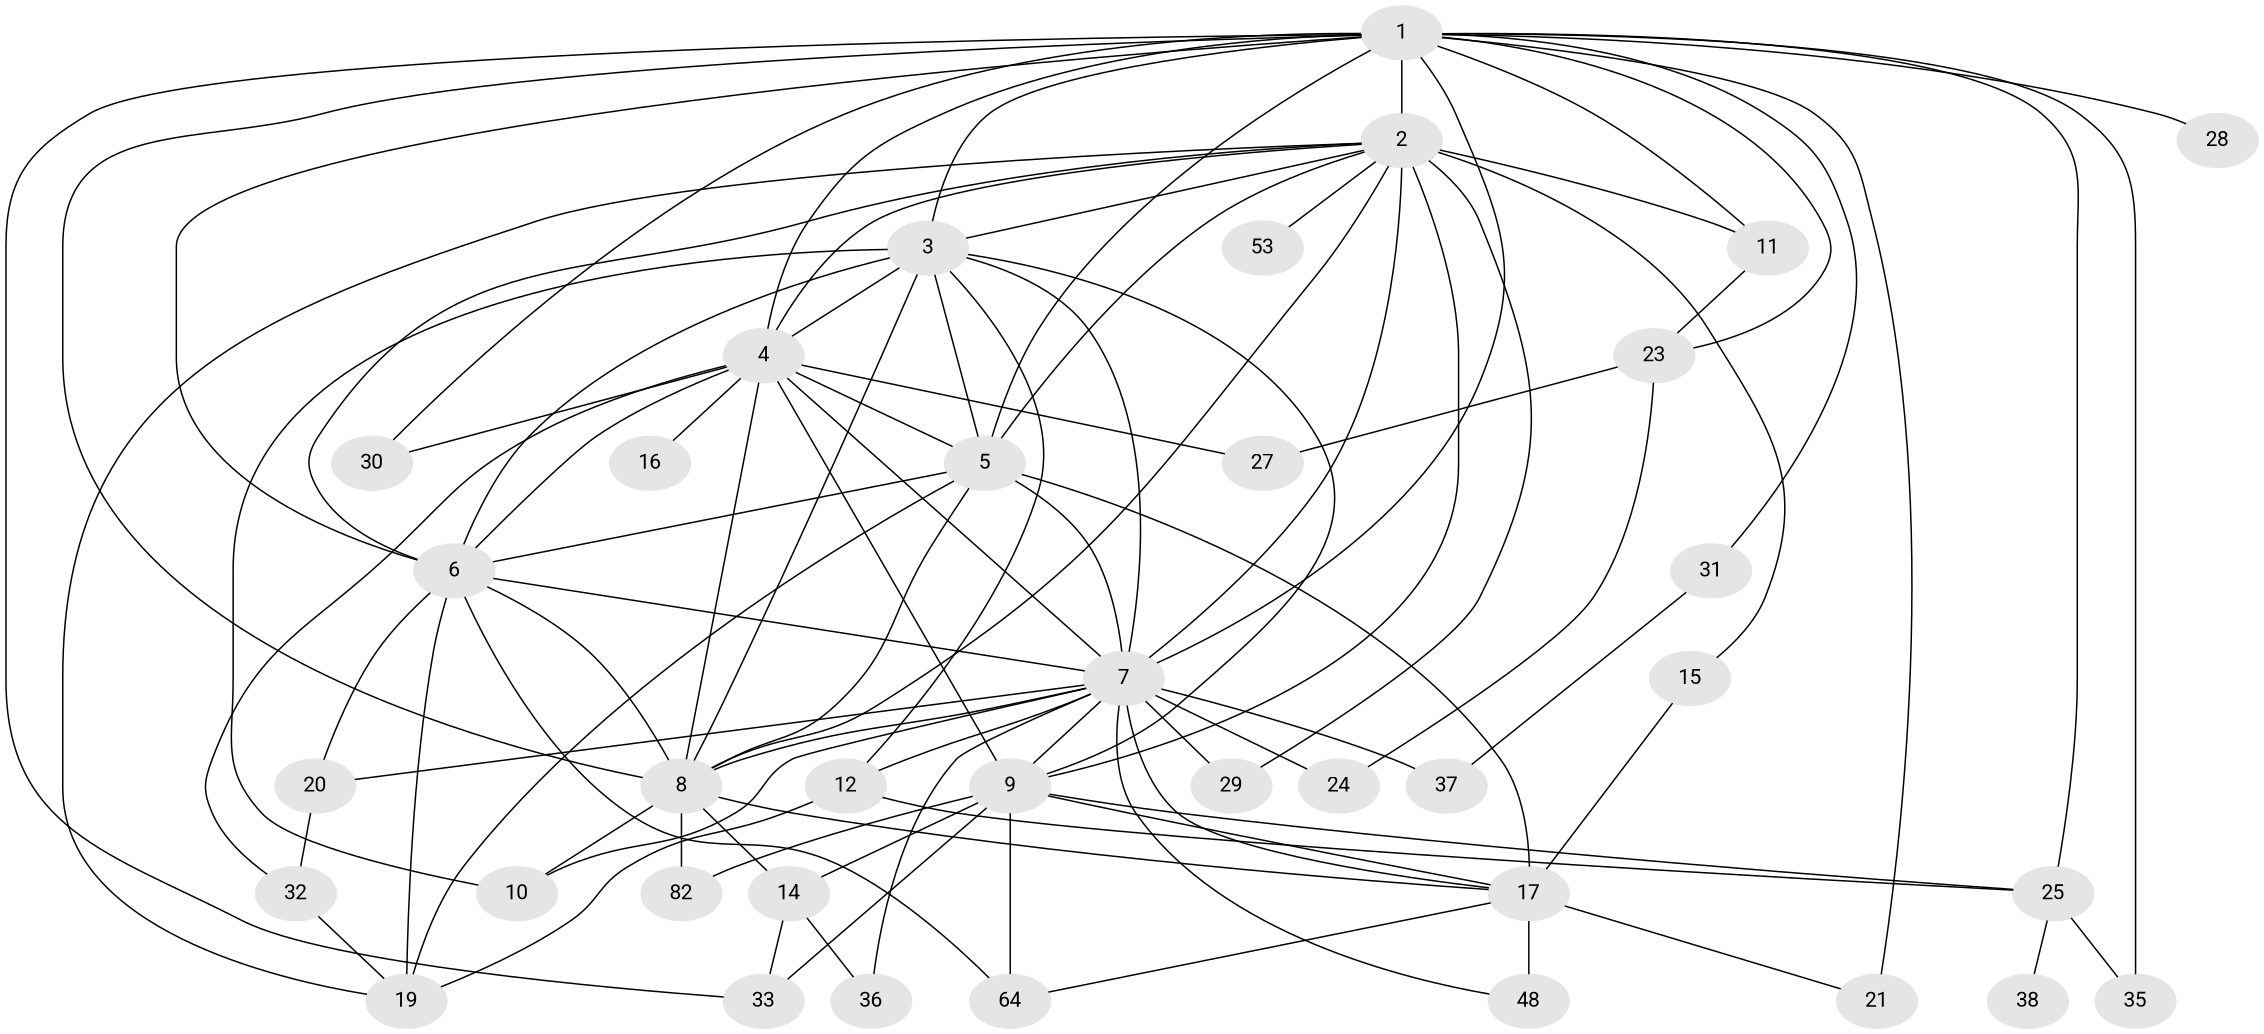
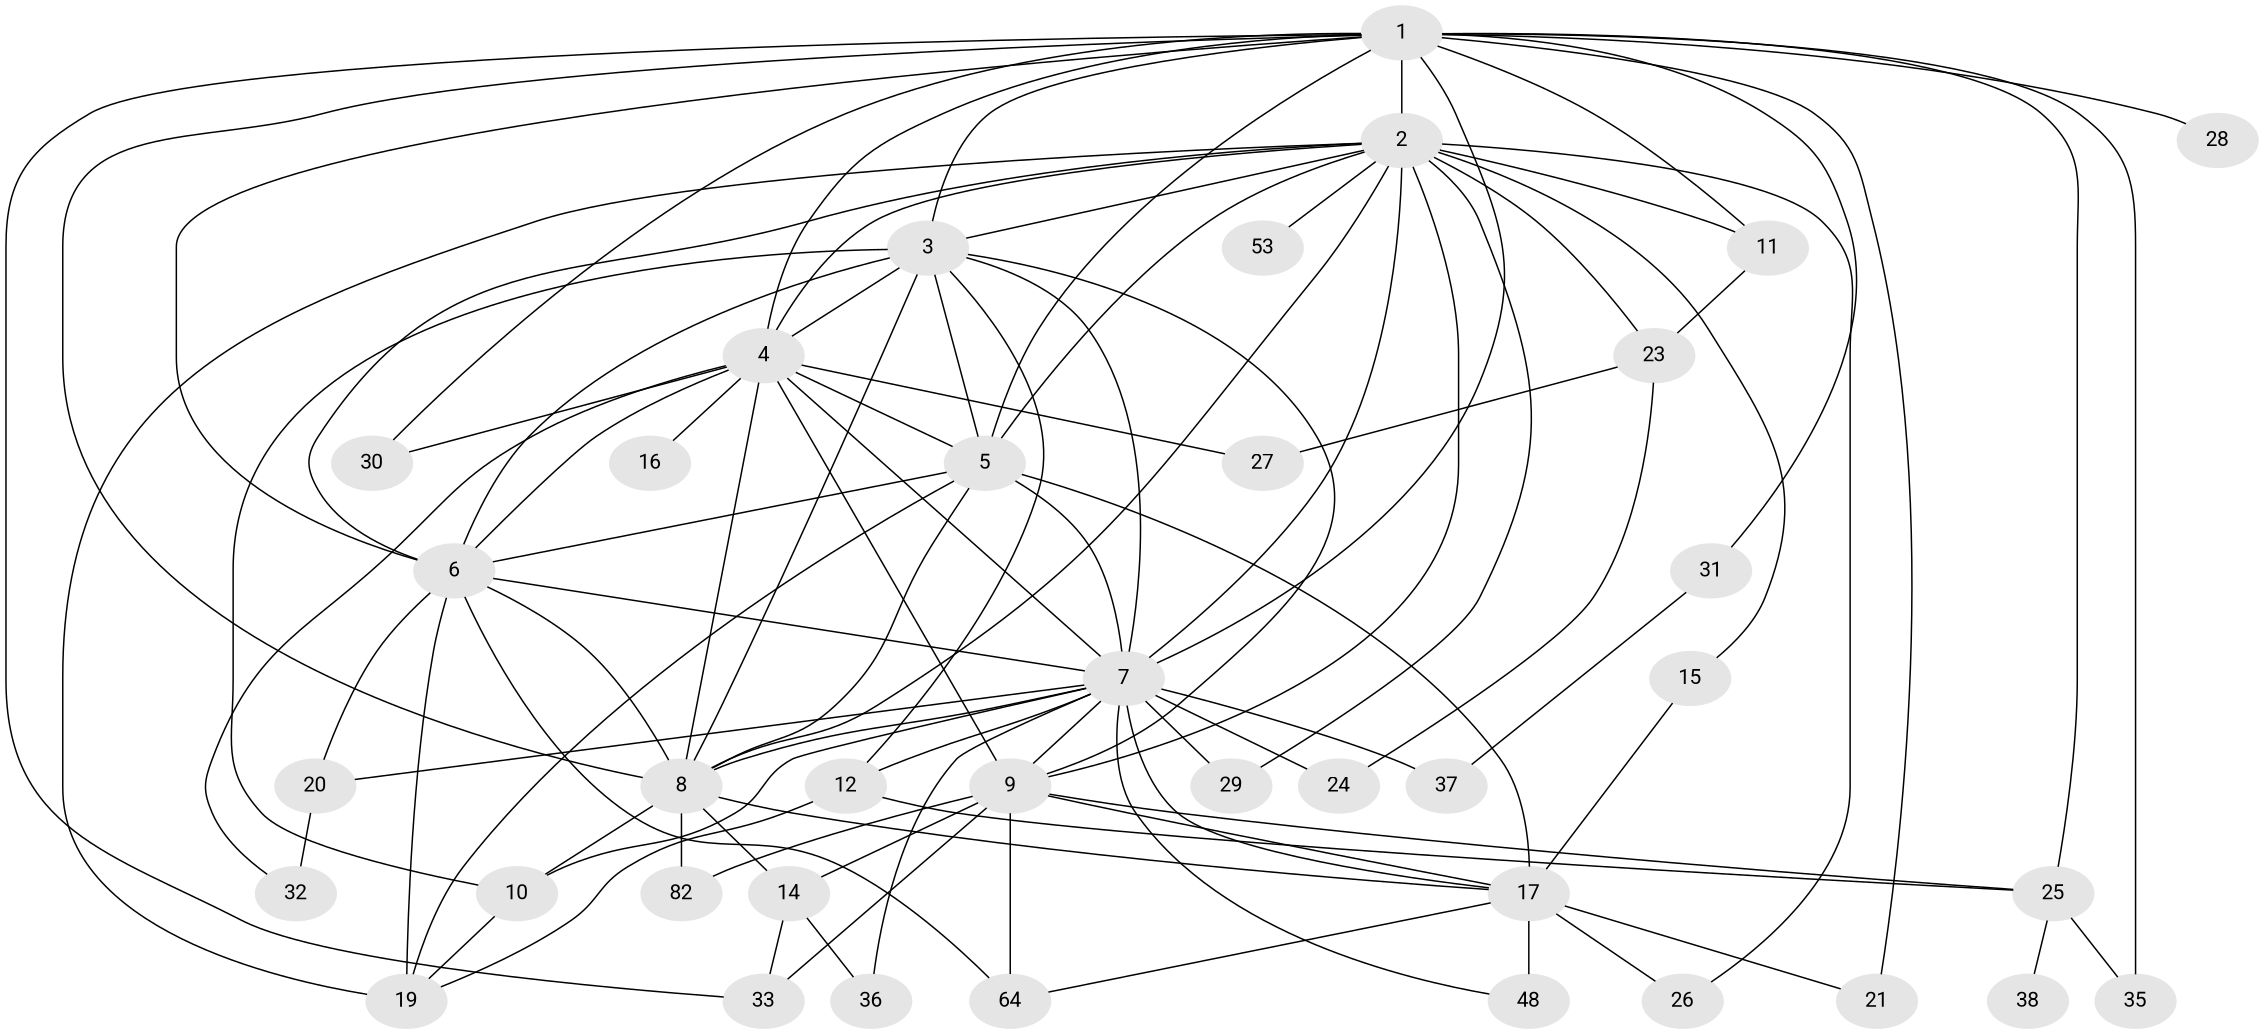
(1745, 137) -> (1547, 231)
(345, 941) -> (462, 947)
none -> (1683, 1001)
